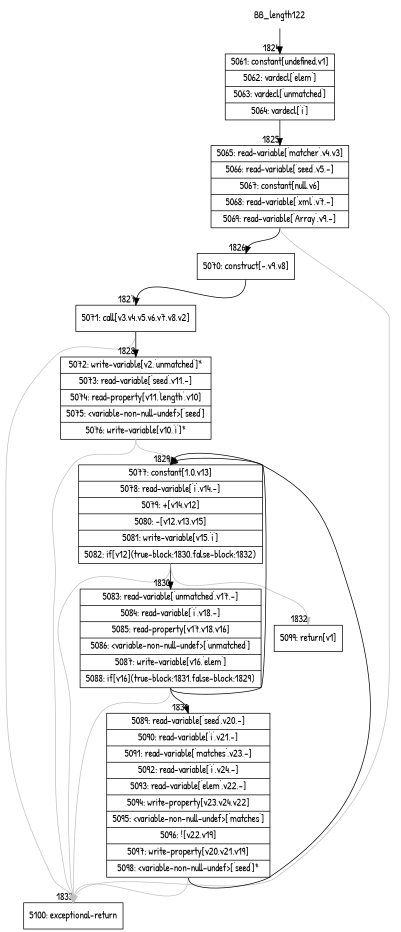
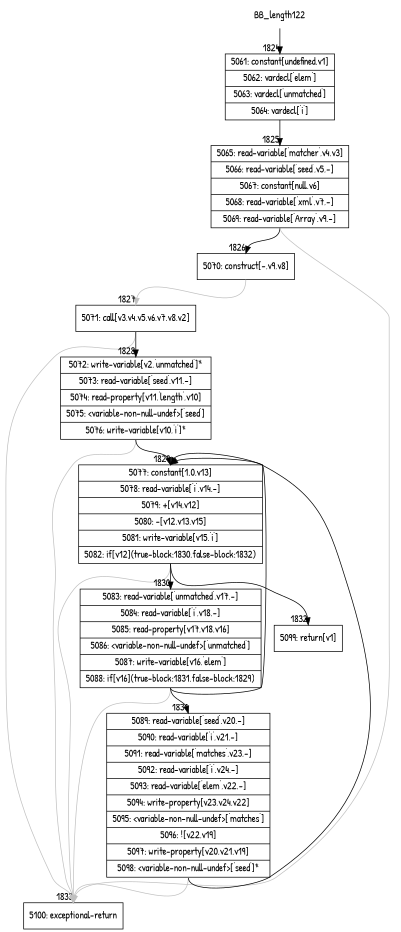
(194, 293) -> (194, 293)
(150, 451) -> (150, 451)
(238, 583) -> (238, 583)
